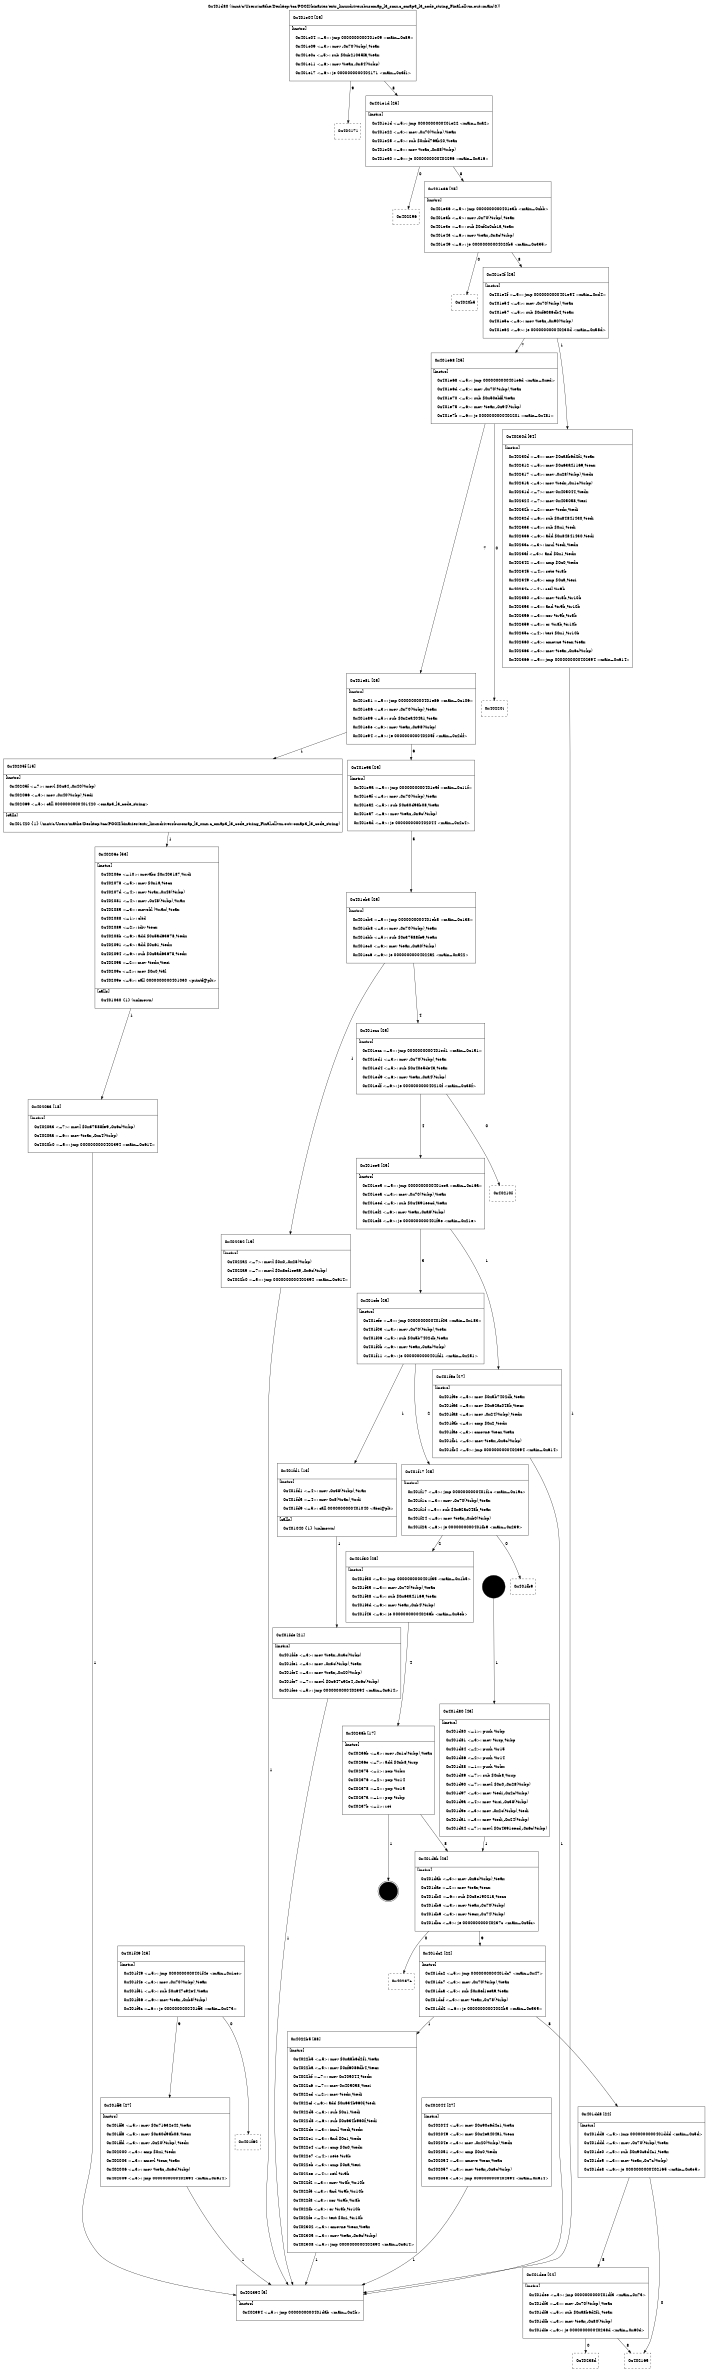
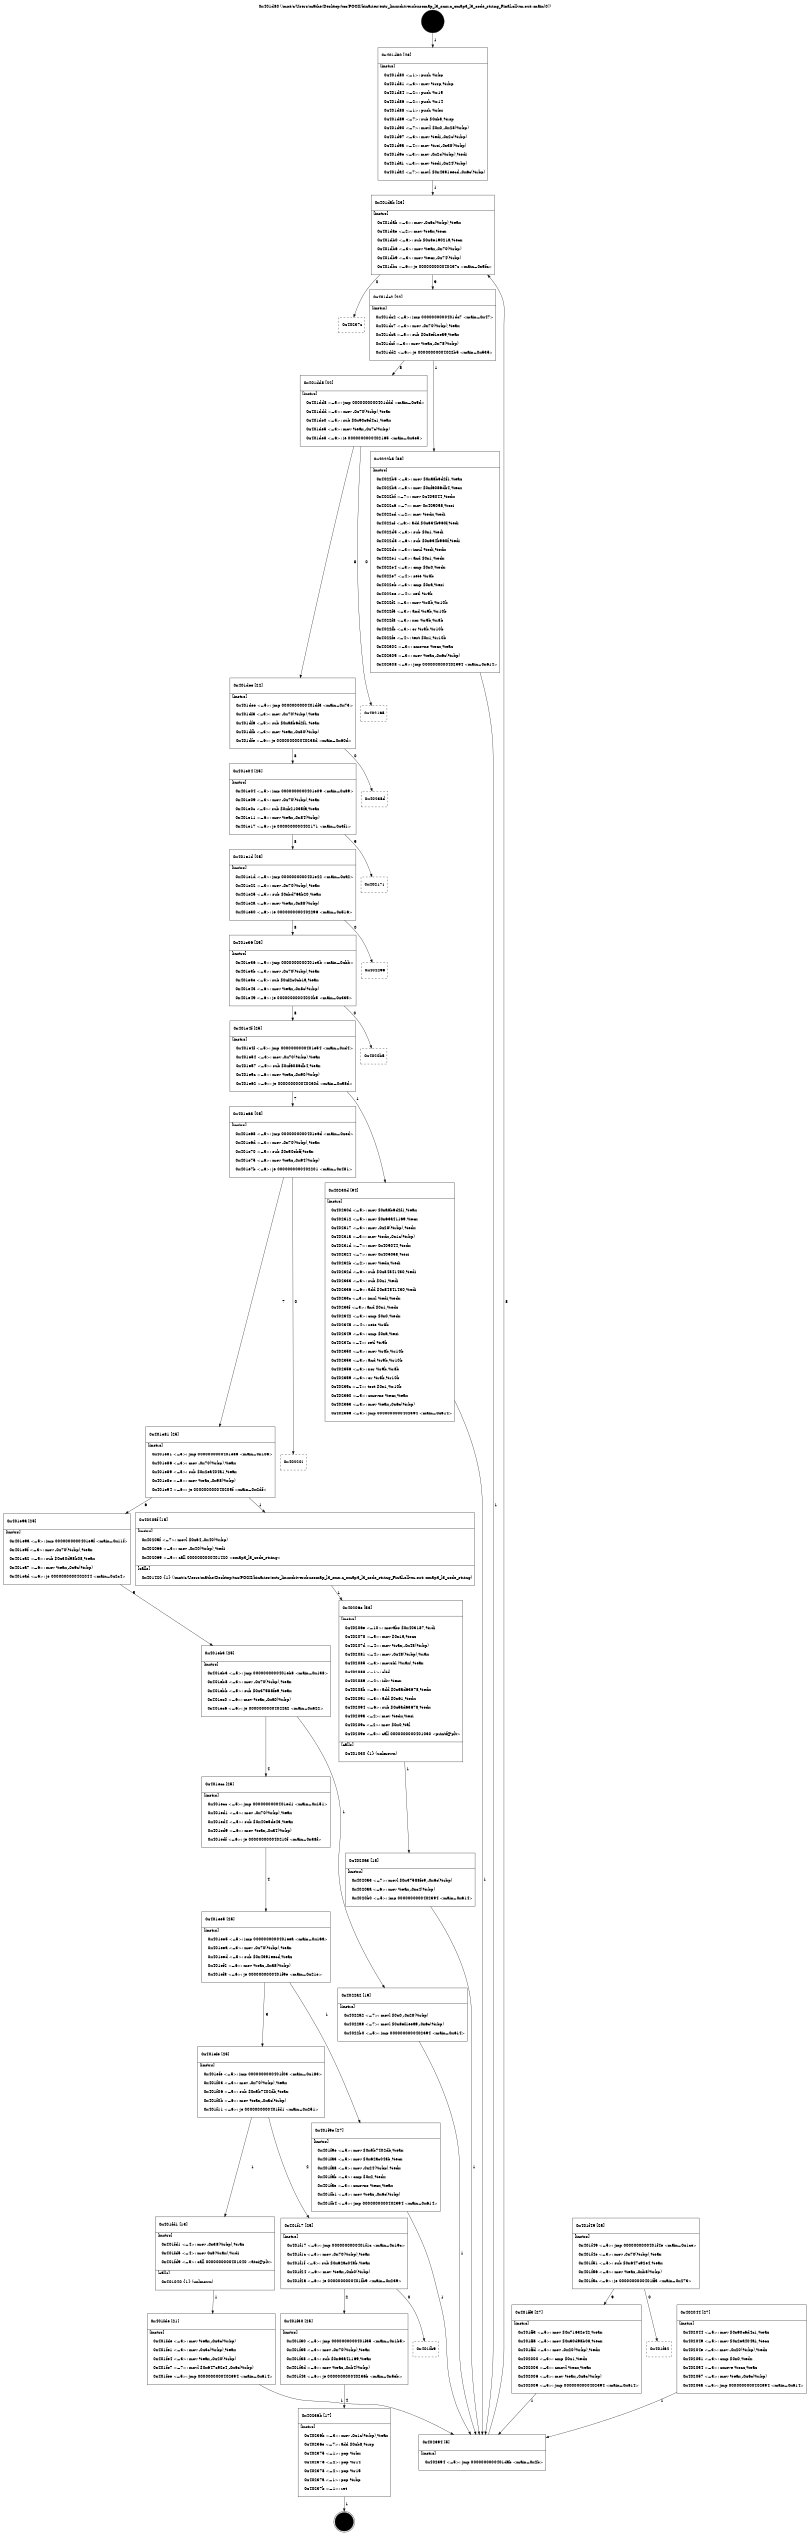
(503, 1194) -> none
(433, 1832) -> (504, 1355)
(623, 2345) -> (293, 755)
